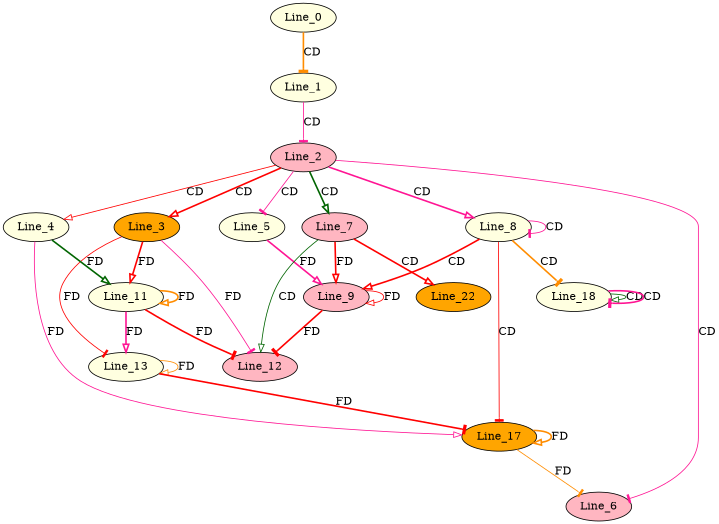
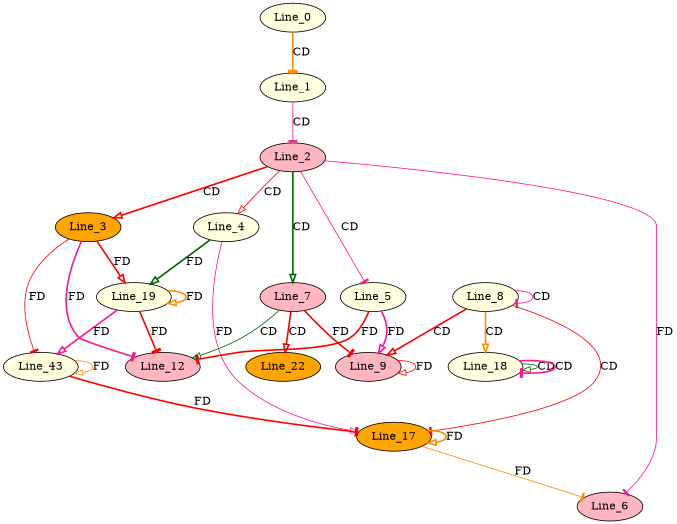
(397, 191) -> none
(335, 258) -> (326, 332)
(534, 261) -> (486, 328)
(210, 291) -> (68, 317)
(126, 297) -> (134, 297)
(300, 331) -> (292, 349)
(707, 332) -> (665, 332)
(126, 367) -> (41, 367)
